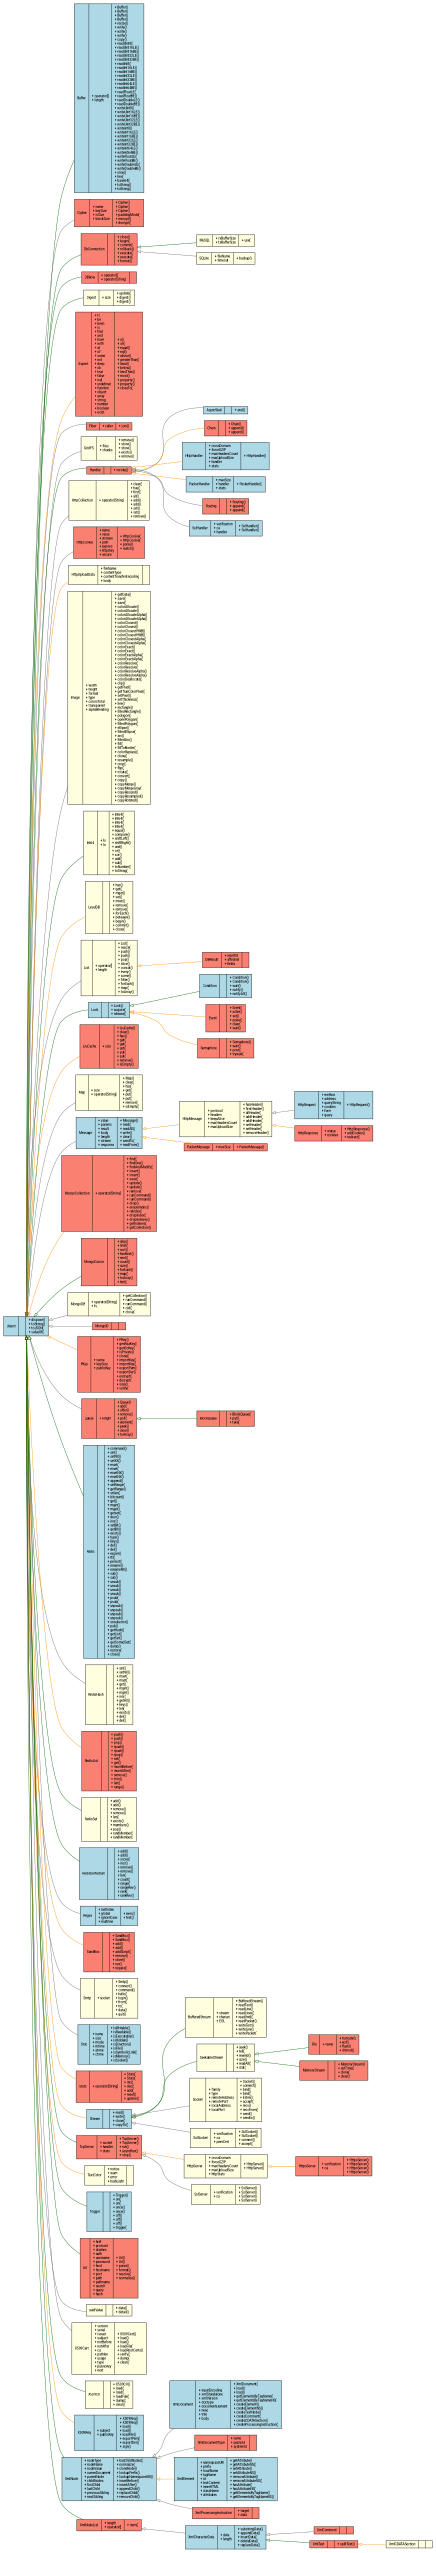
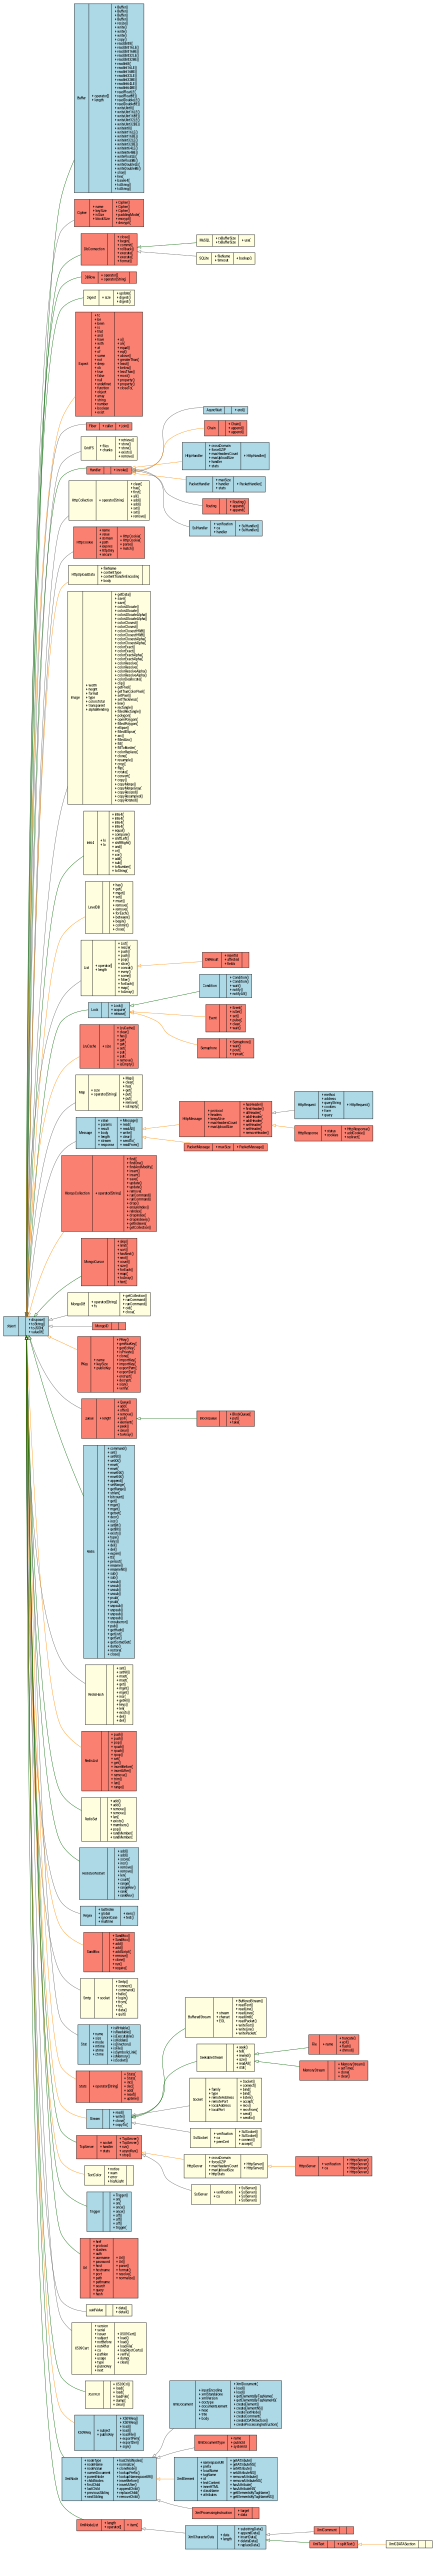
(226, 1119) -> (226, 1119)
